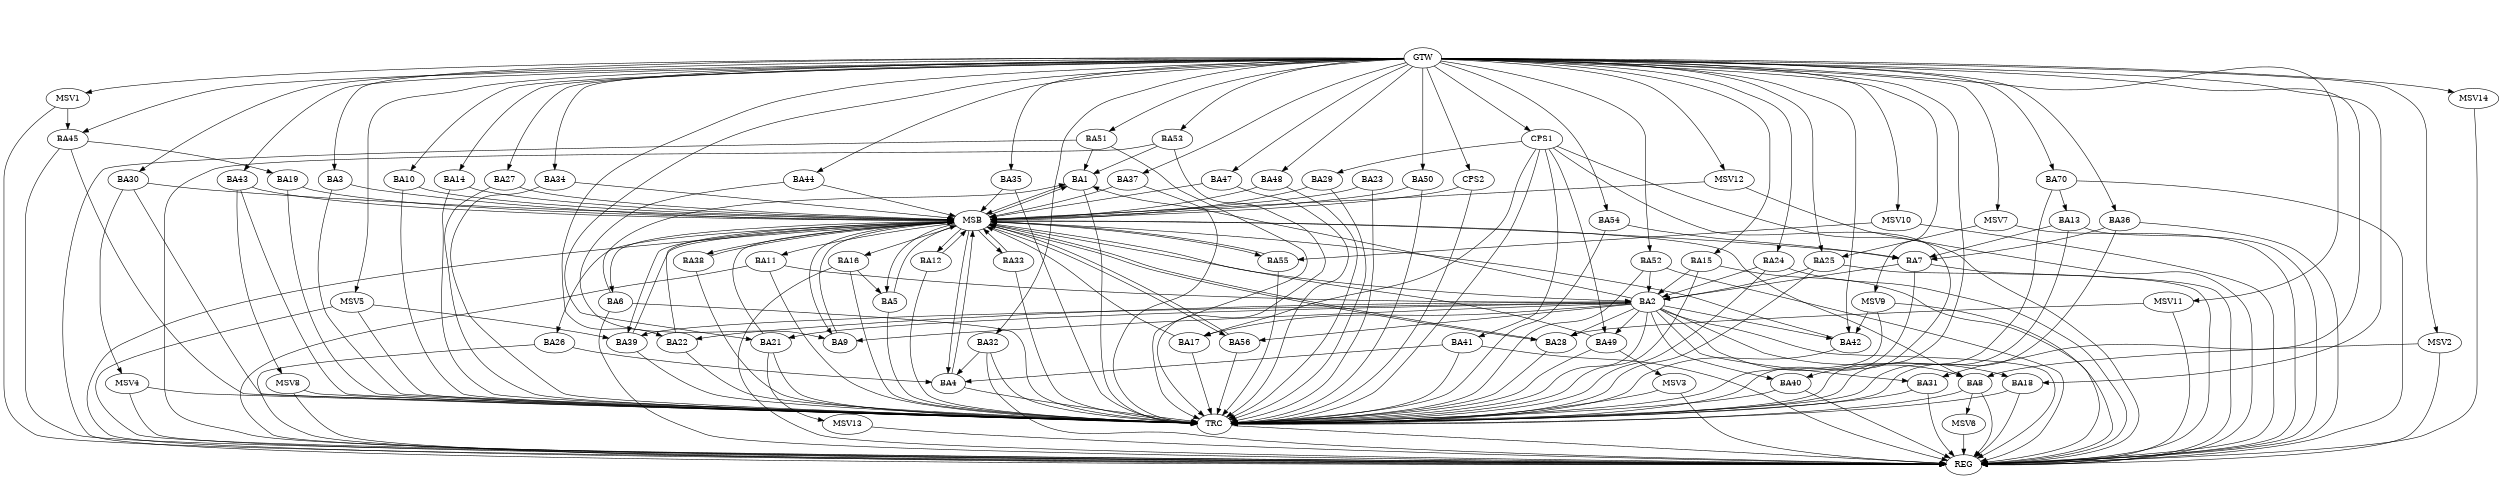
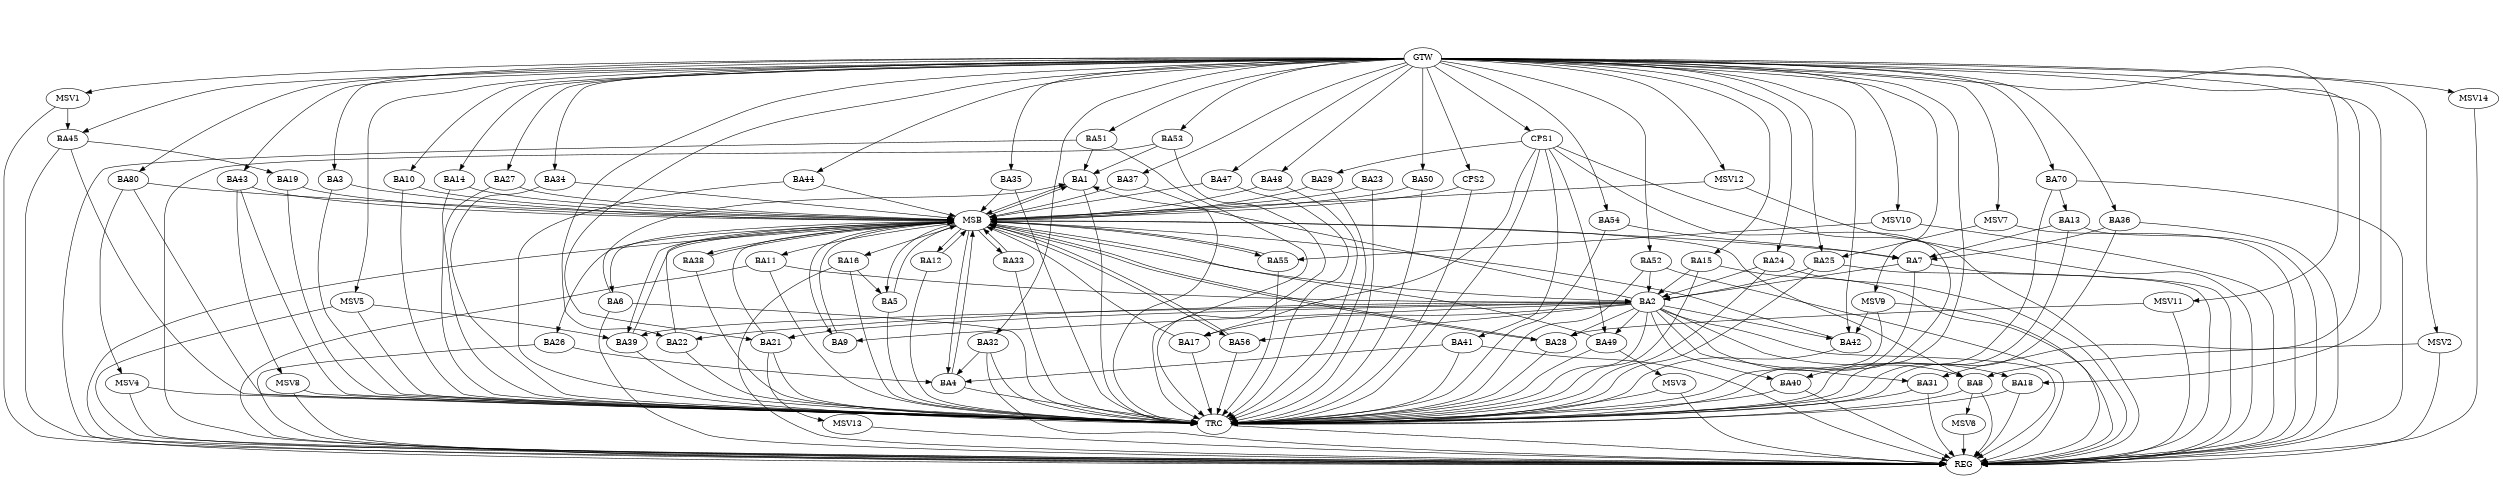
(128, 180) -> (128, 180)
(582, 290) -> (664, 394)
